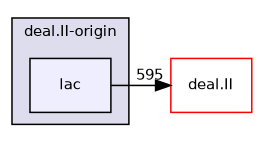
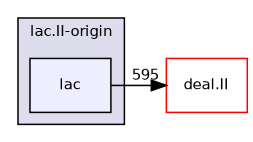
(70, 32) -> (71, 32)
